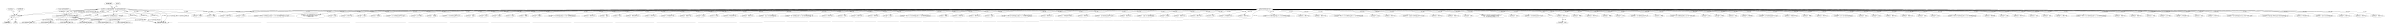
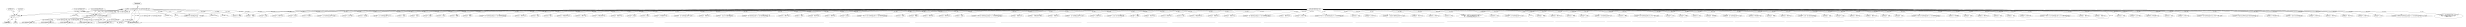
none -> (683, 16)
(76, 19) -> (107, 21)
(1562, 19) -> (1105, 10)
